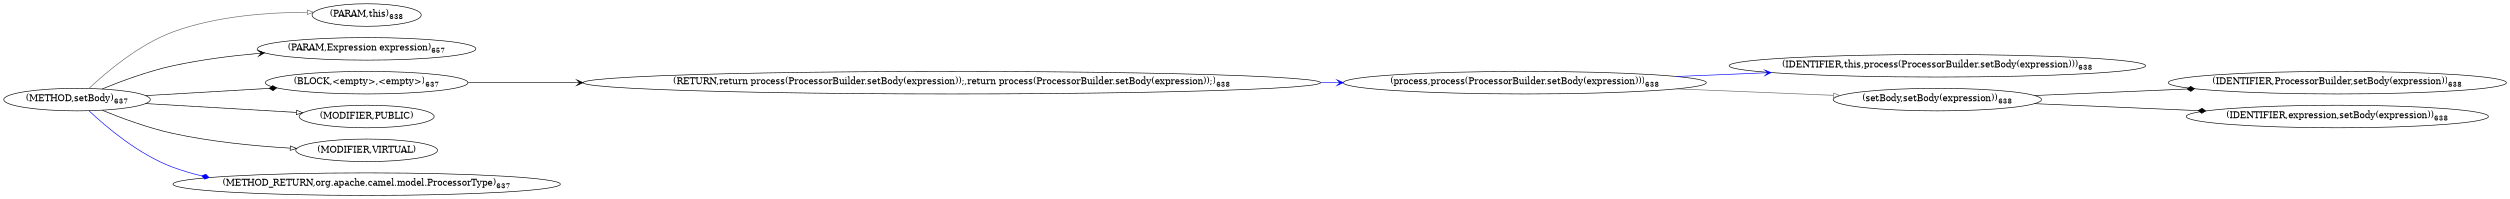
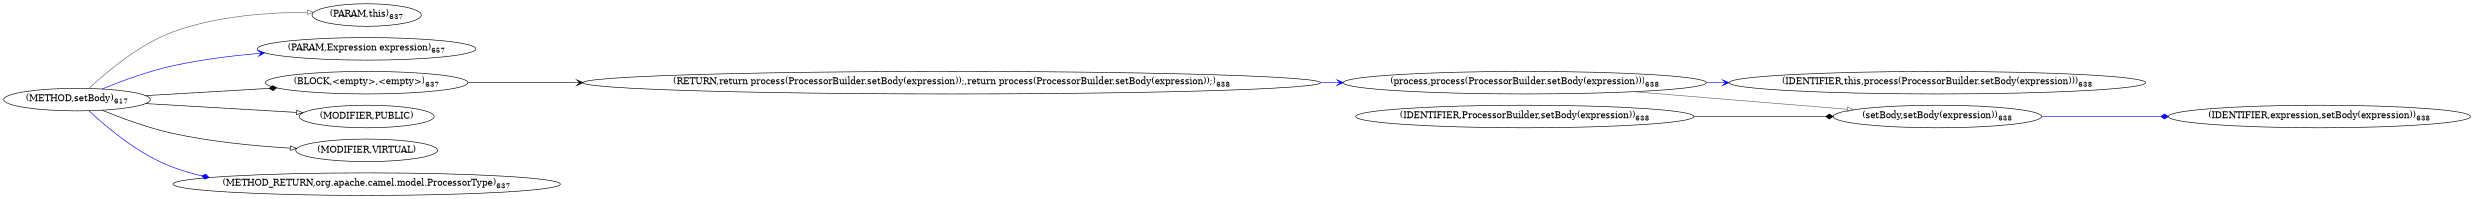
(396, 14) -> (396, 14)
(179, 65) -> (179, 65)
(2111, 92) -> (1760, 117)
(121, 99) -> (121, 99)
(2116, 107) -> (2101, 117)
